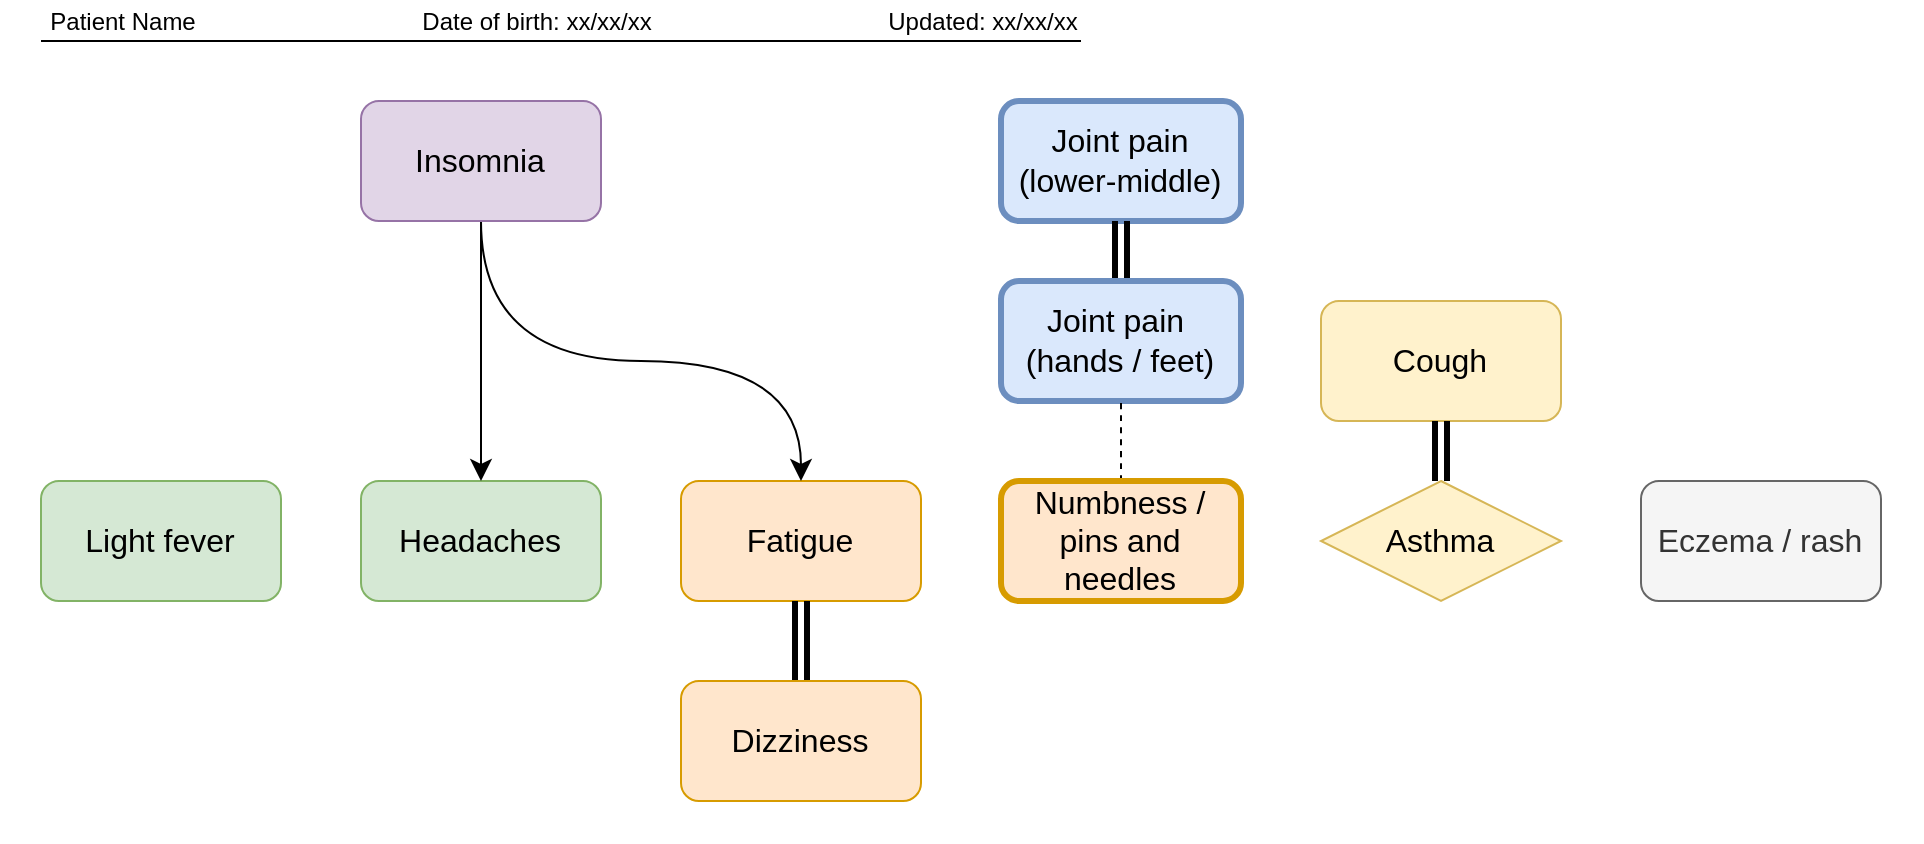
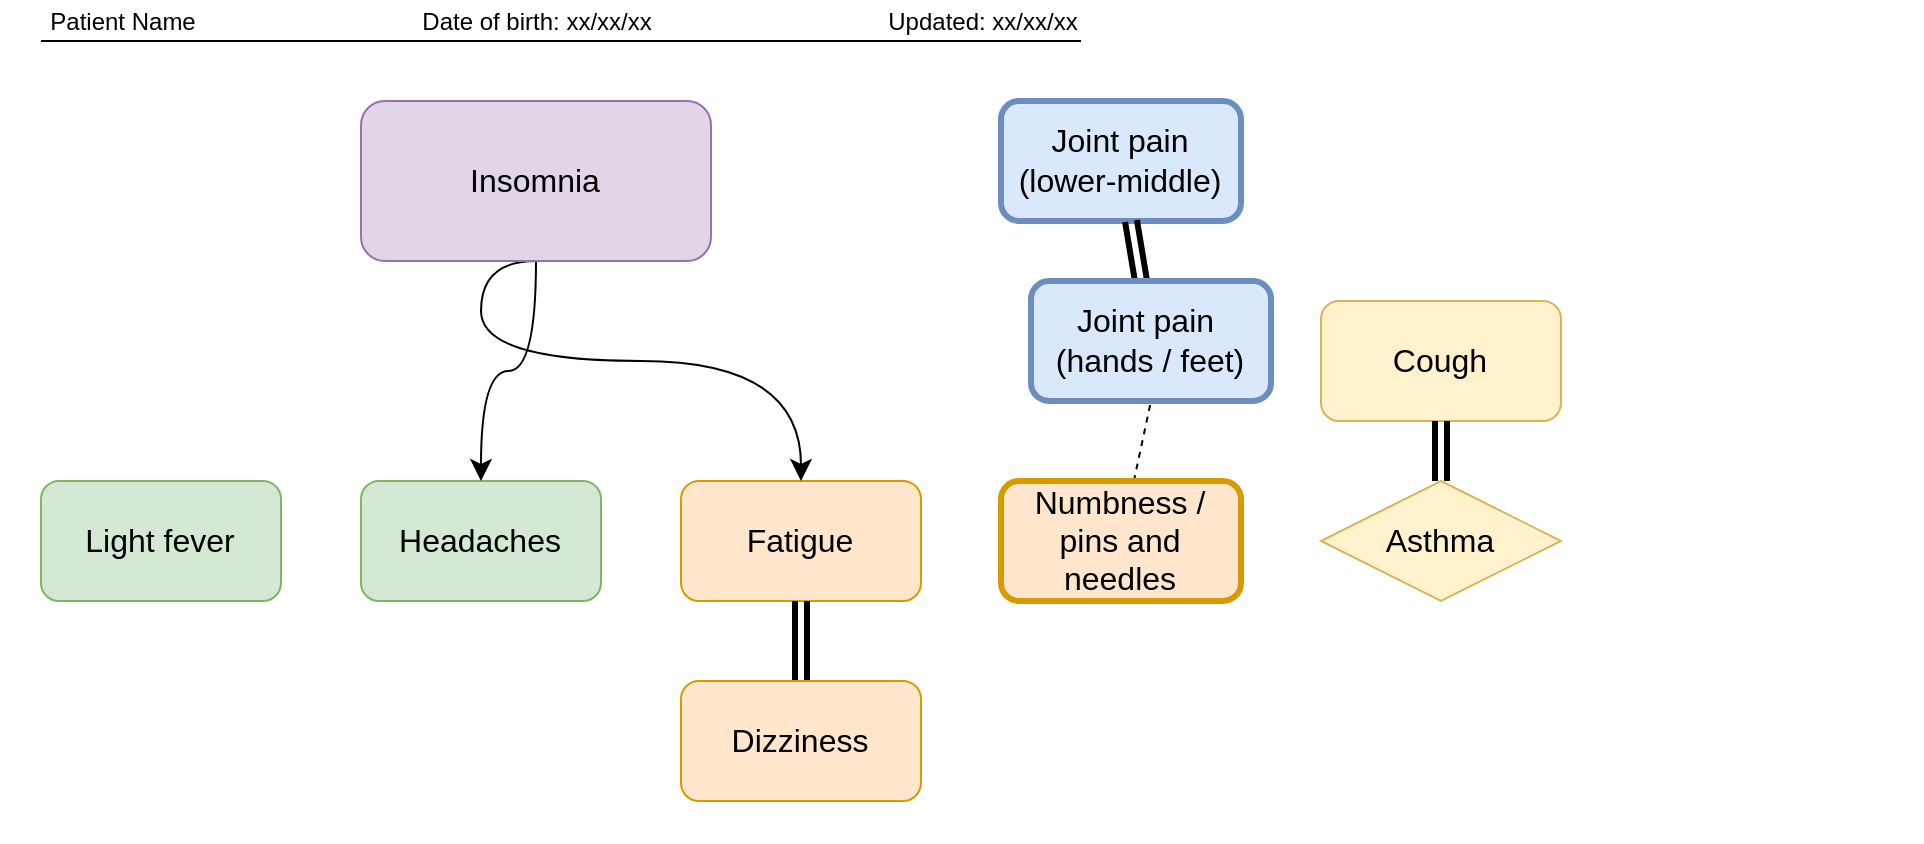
(481, 161) -> (536, 181)
(1121, 341) -> (1151, 341)
(1761, 541) -> none
